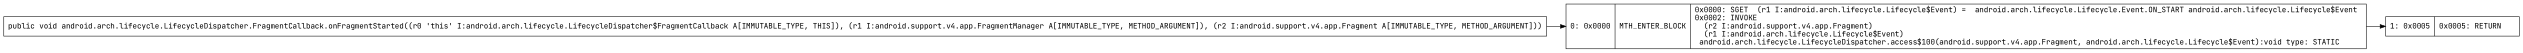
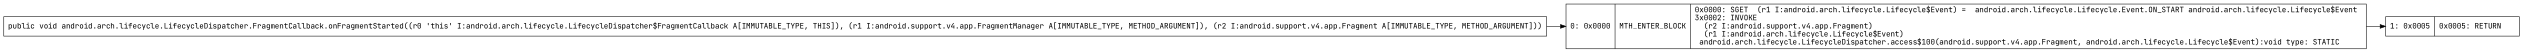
(1731, 18) -> (1731, 18)
